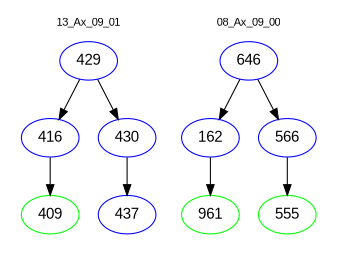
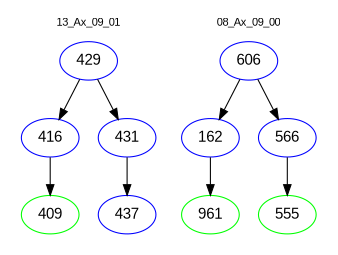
(249, 61) -> (249, 61)
(127, 138) -> (127, 138)
